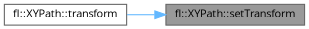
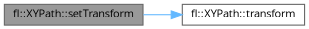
(141, 15) -> (157, 15)
